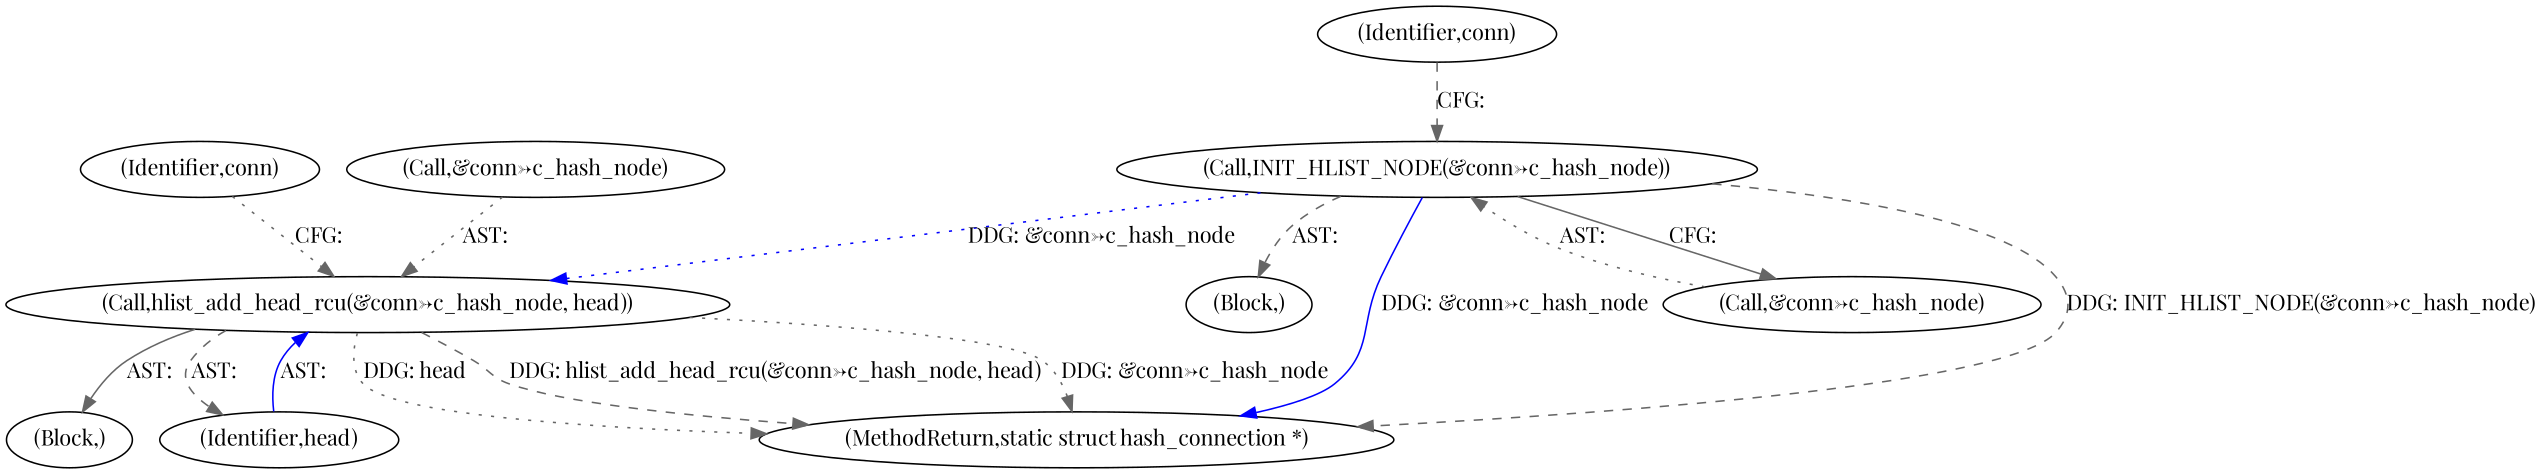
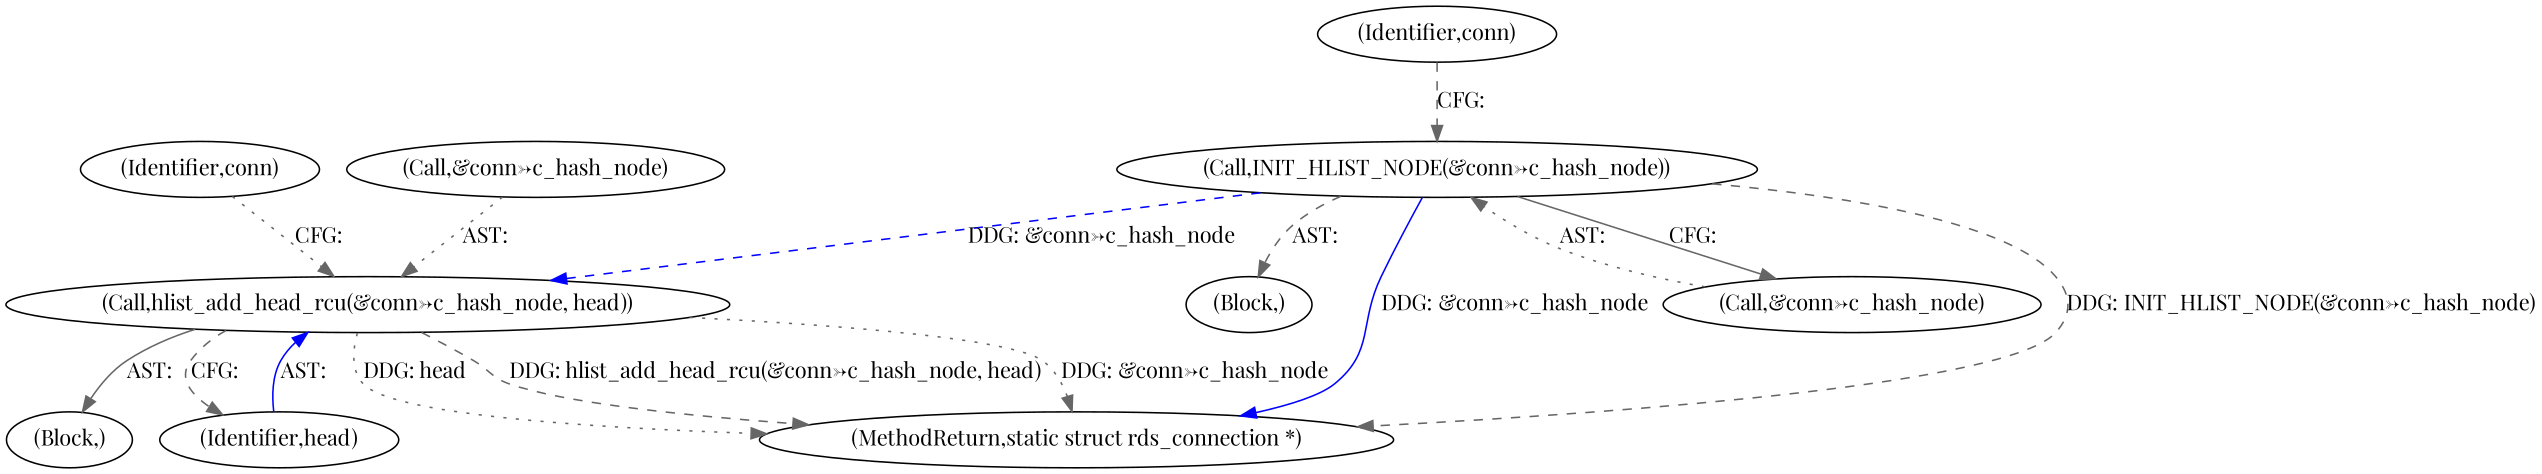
(914, 236) -> (914, 236)
(218, 372) -> (218, 372)
(1077, 440) -> (1077, 440)
